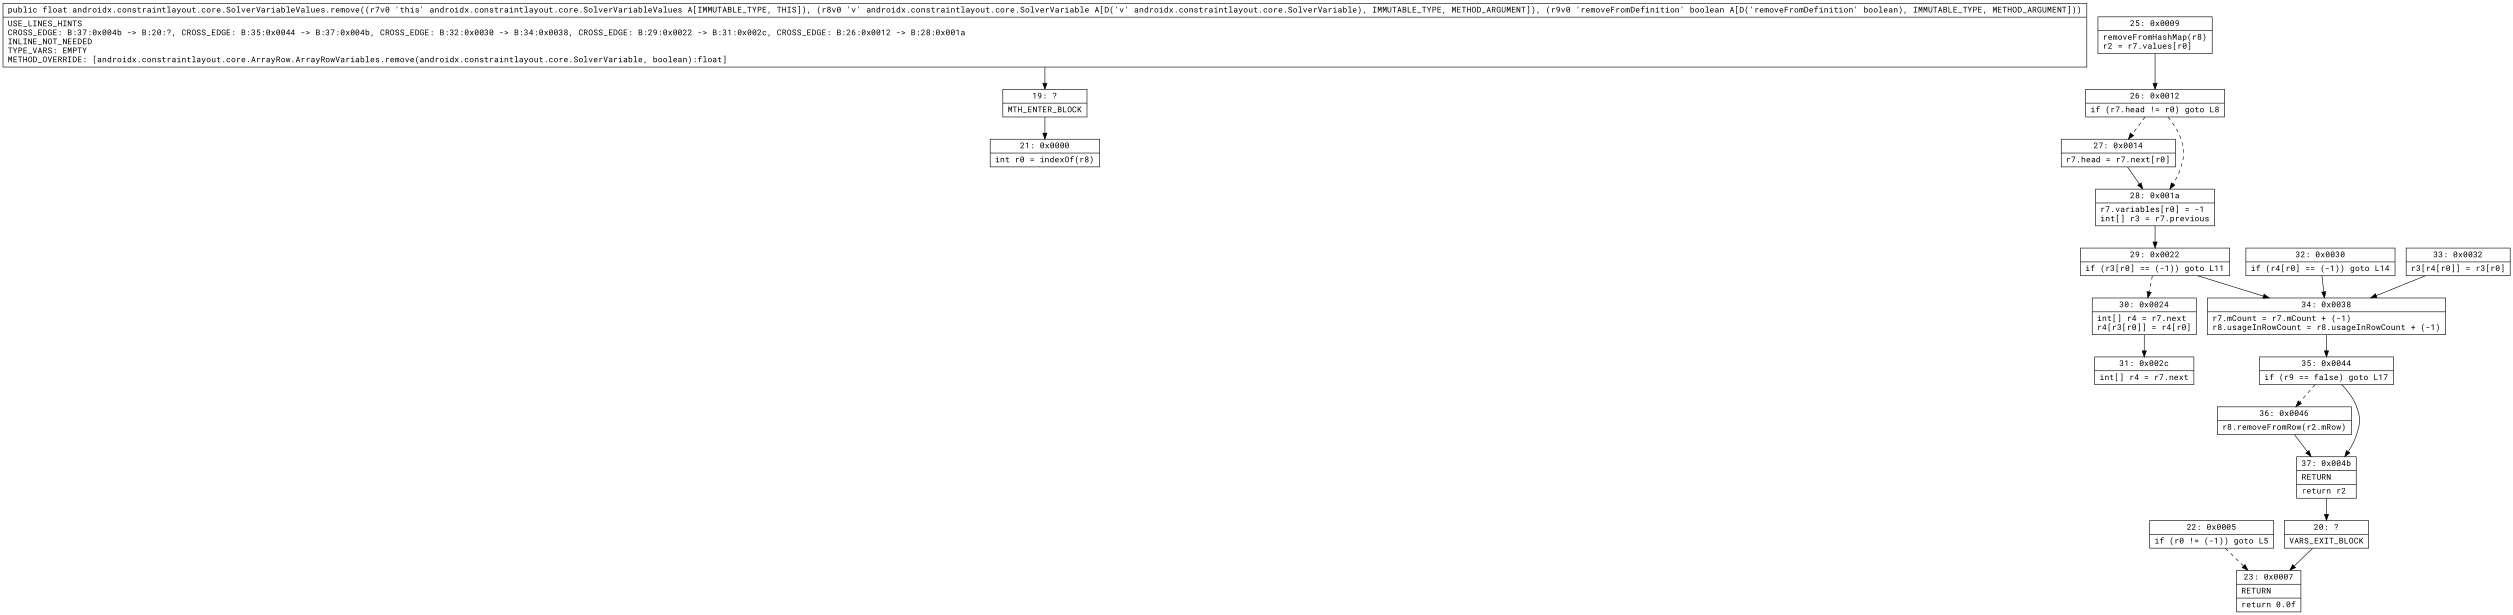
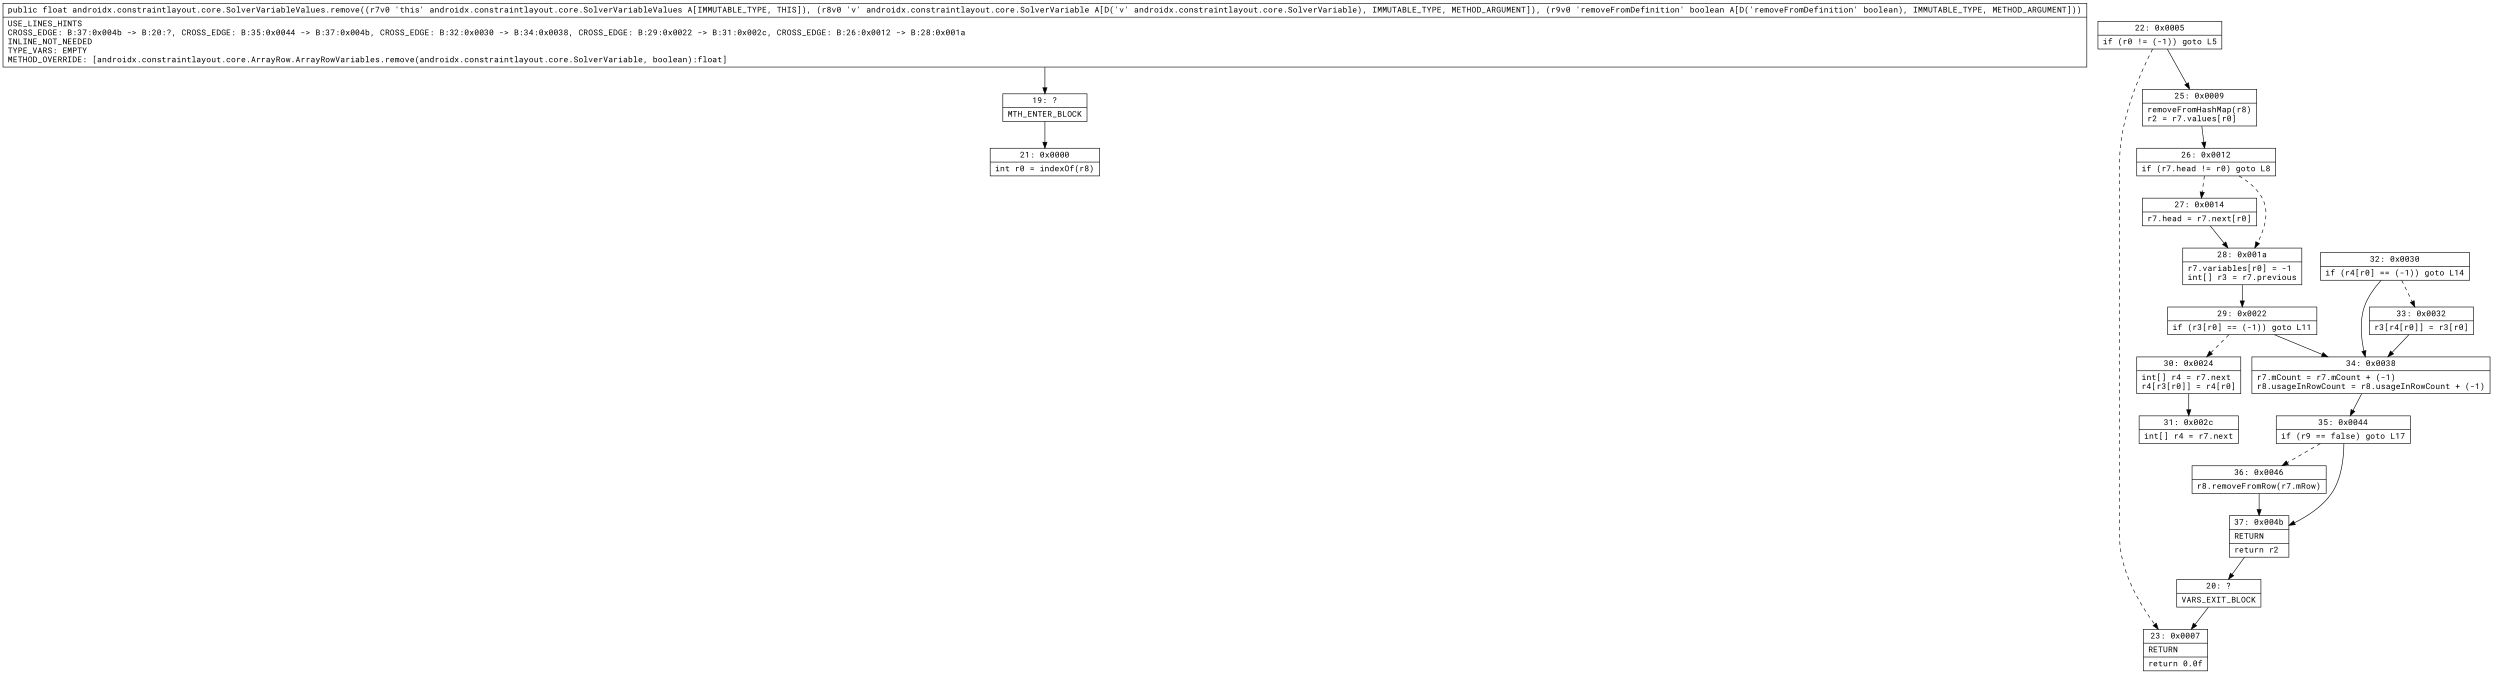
none -> (2177, 66)
none -> (2407, 291)
(2284, 427) -> (2259, 486)
